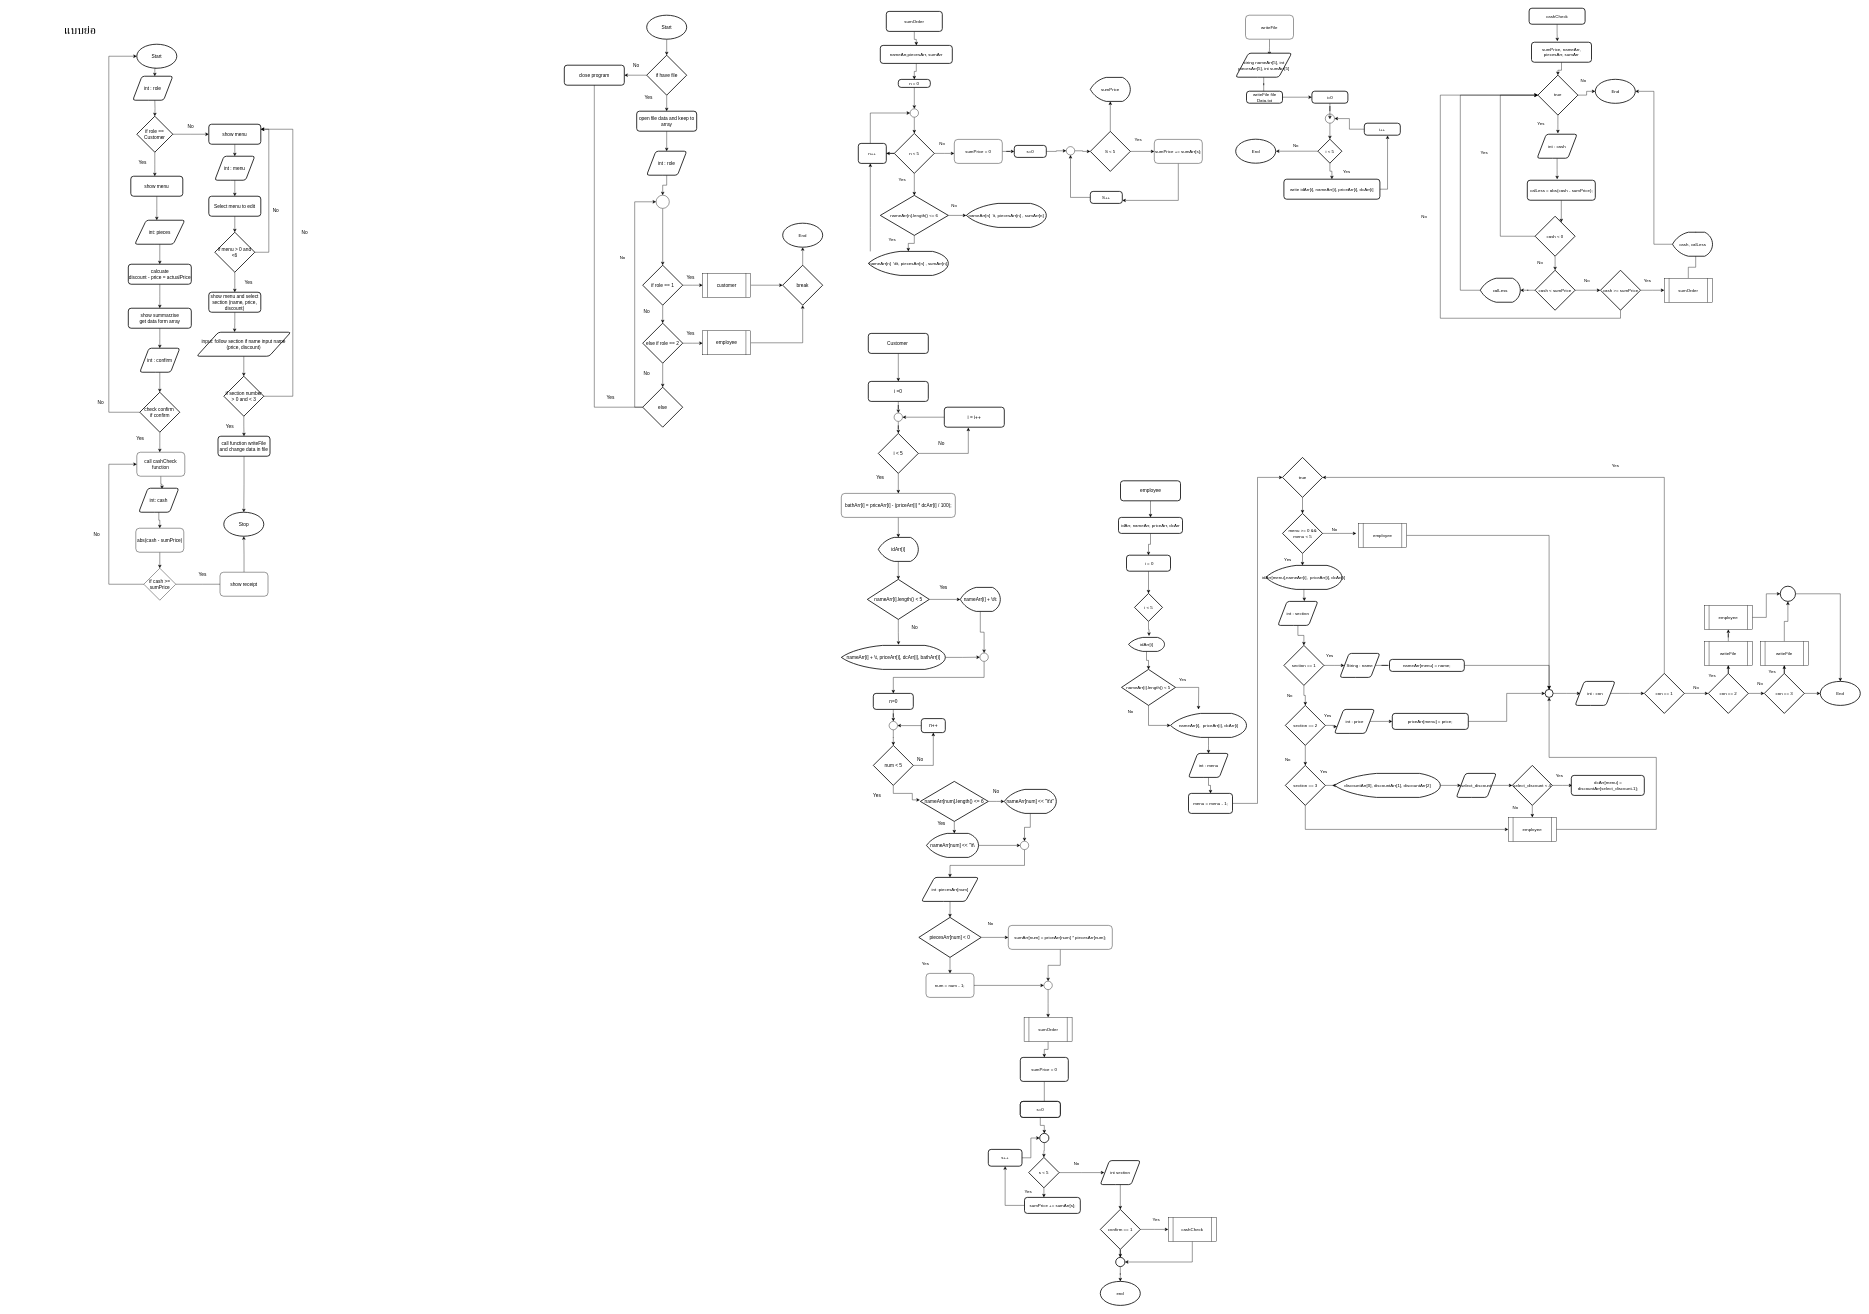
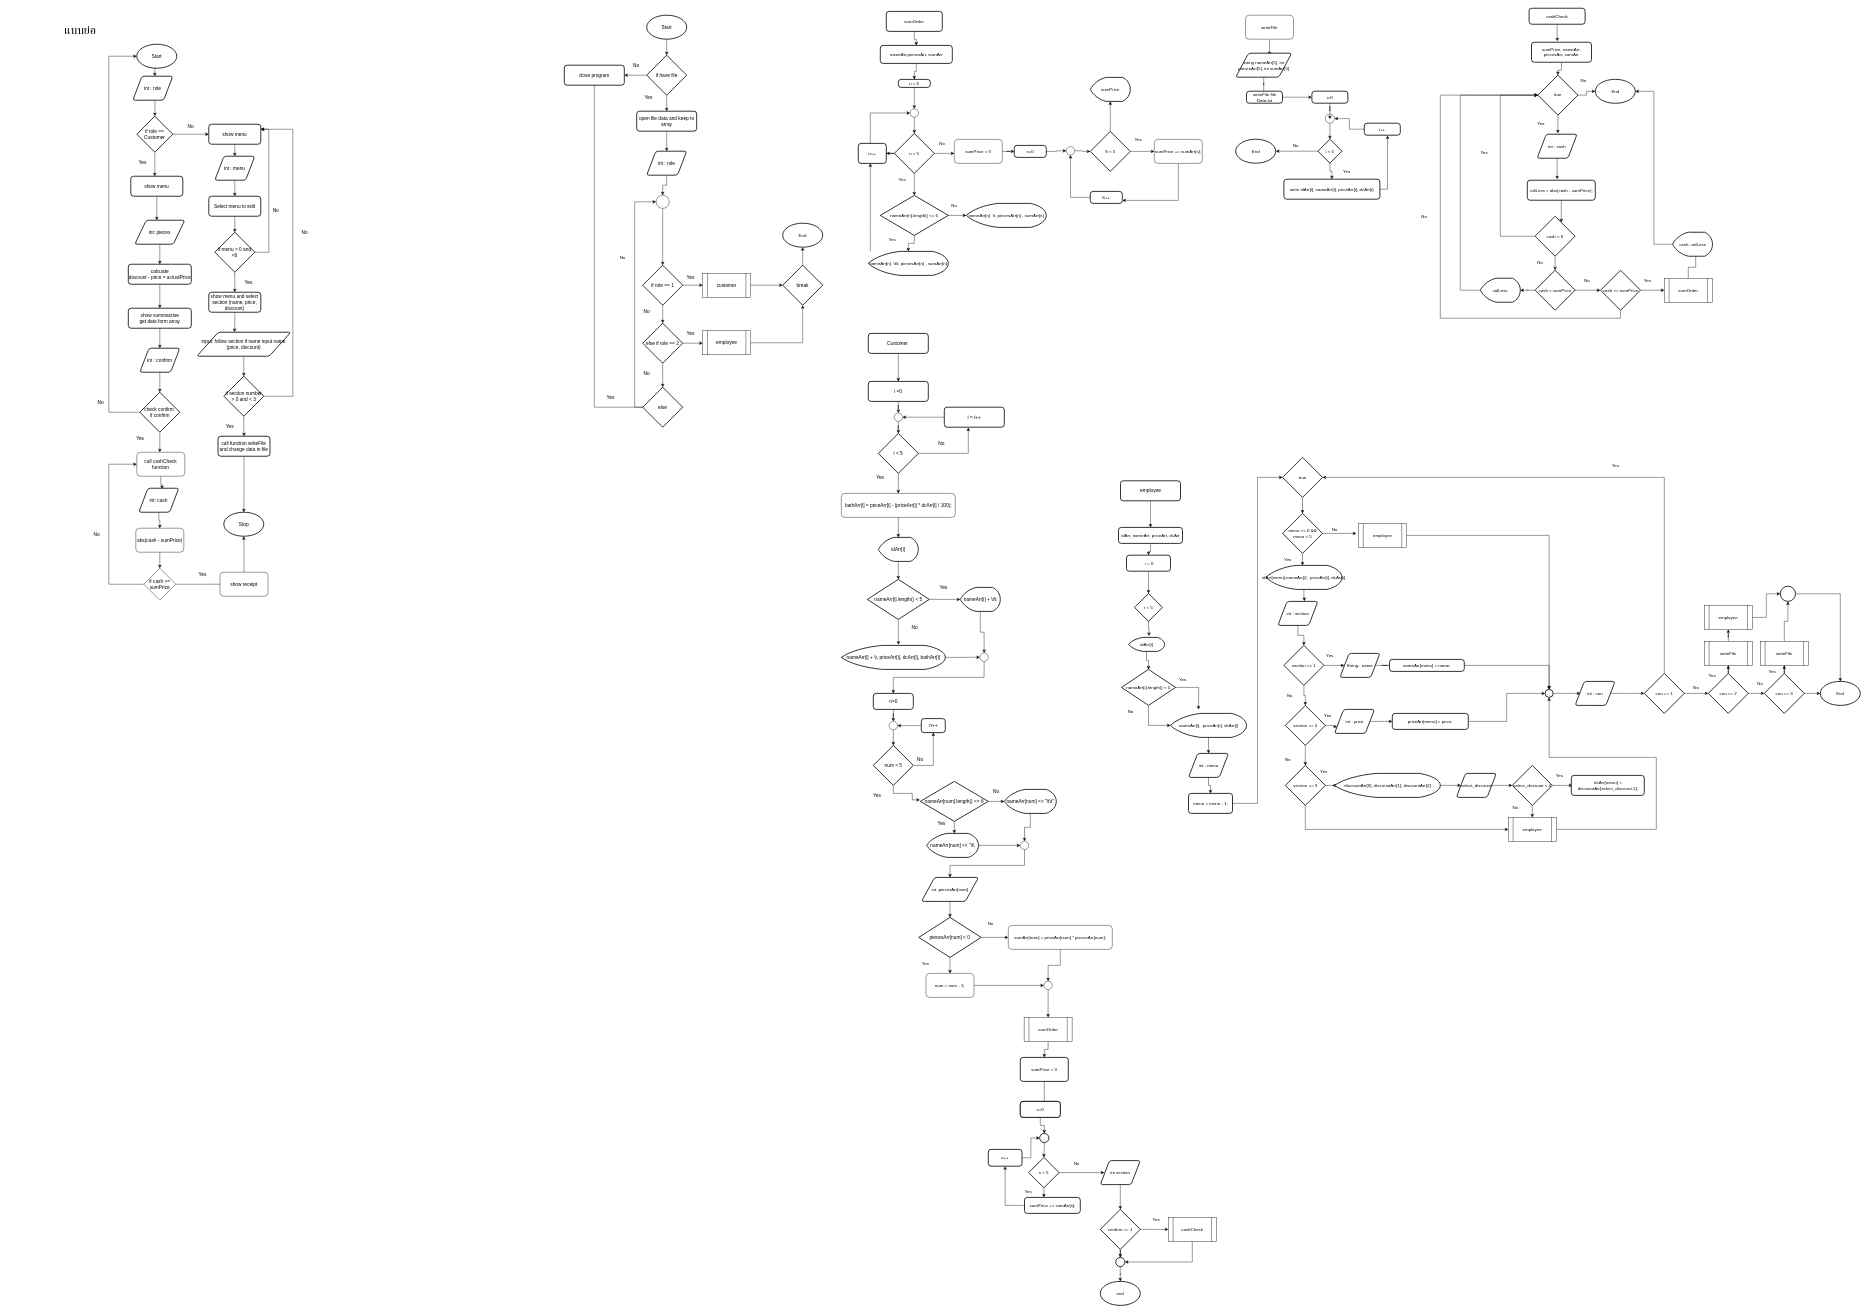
(1150, 525) -> (1150, 535)
